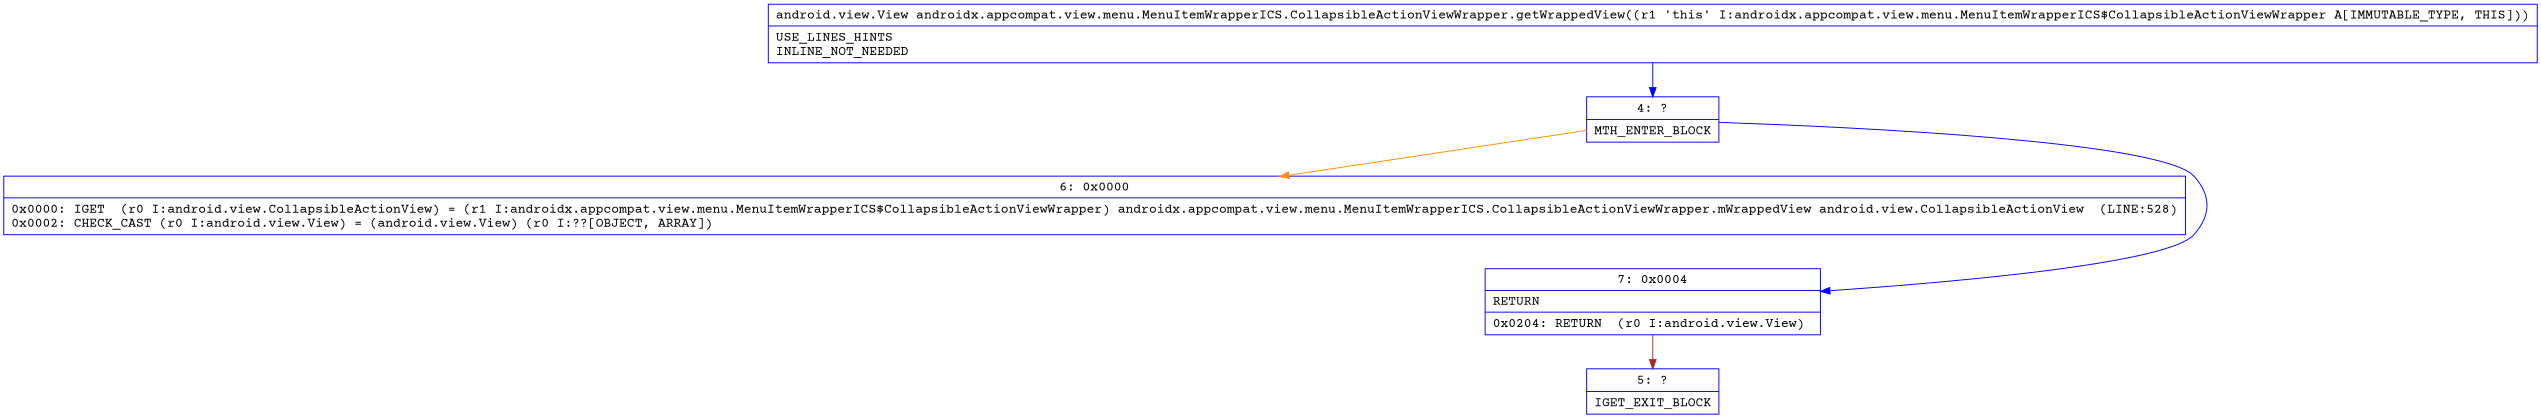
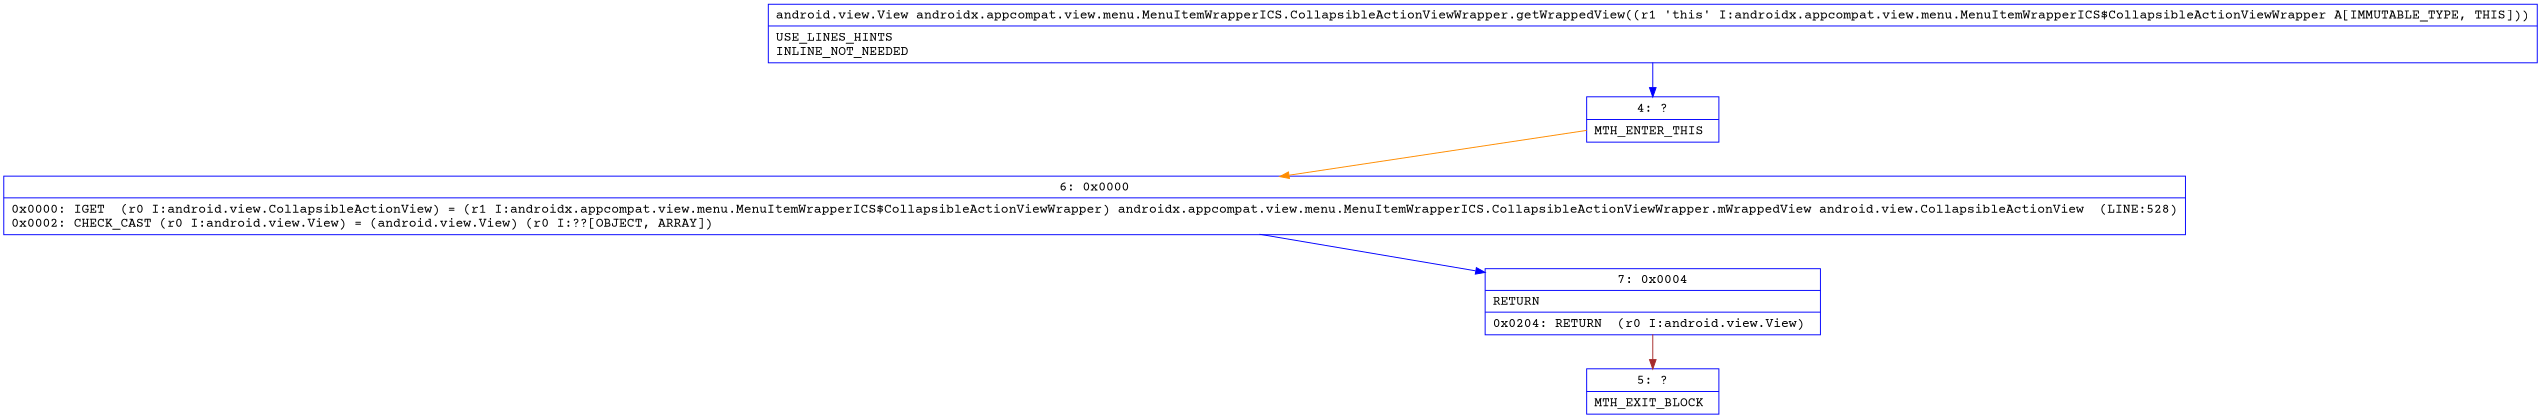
(1653, 130) -> (1649, 130)
(2174, 166) -> (1367, 253)
(1653, 402) -> (1649, 402)
